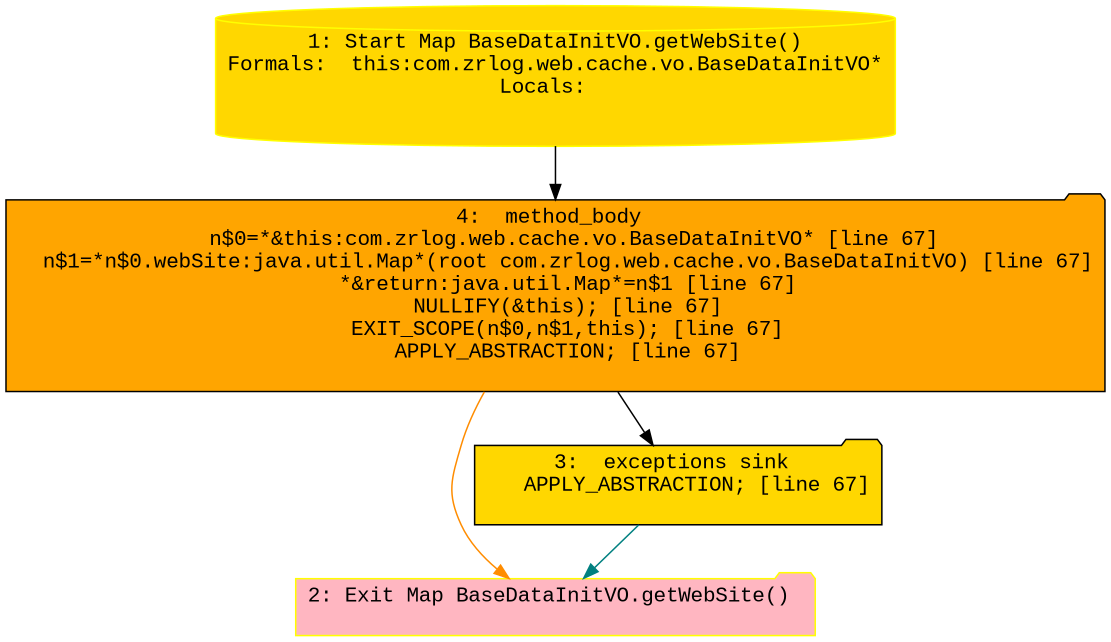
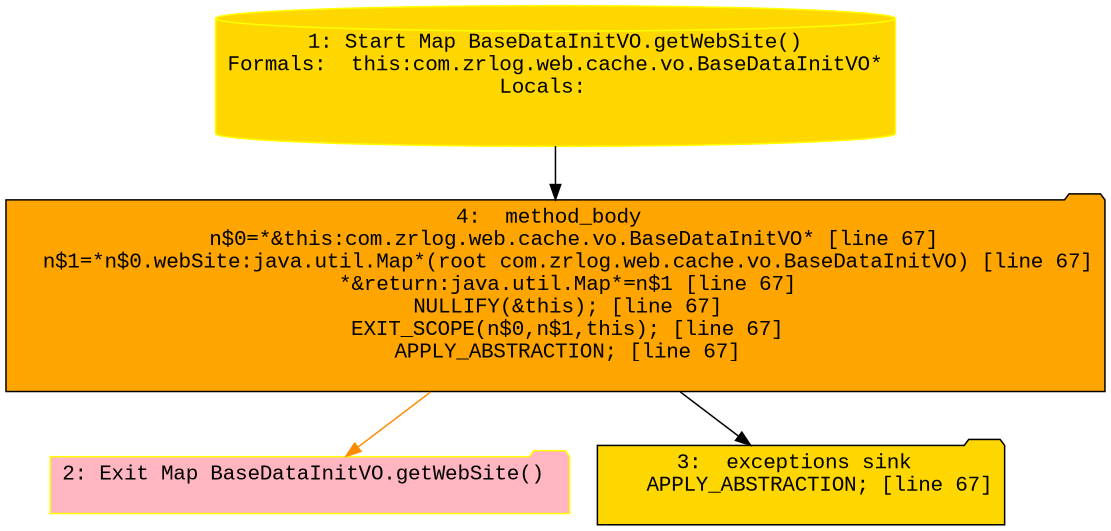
(617, 546) -> none
